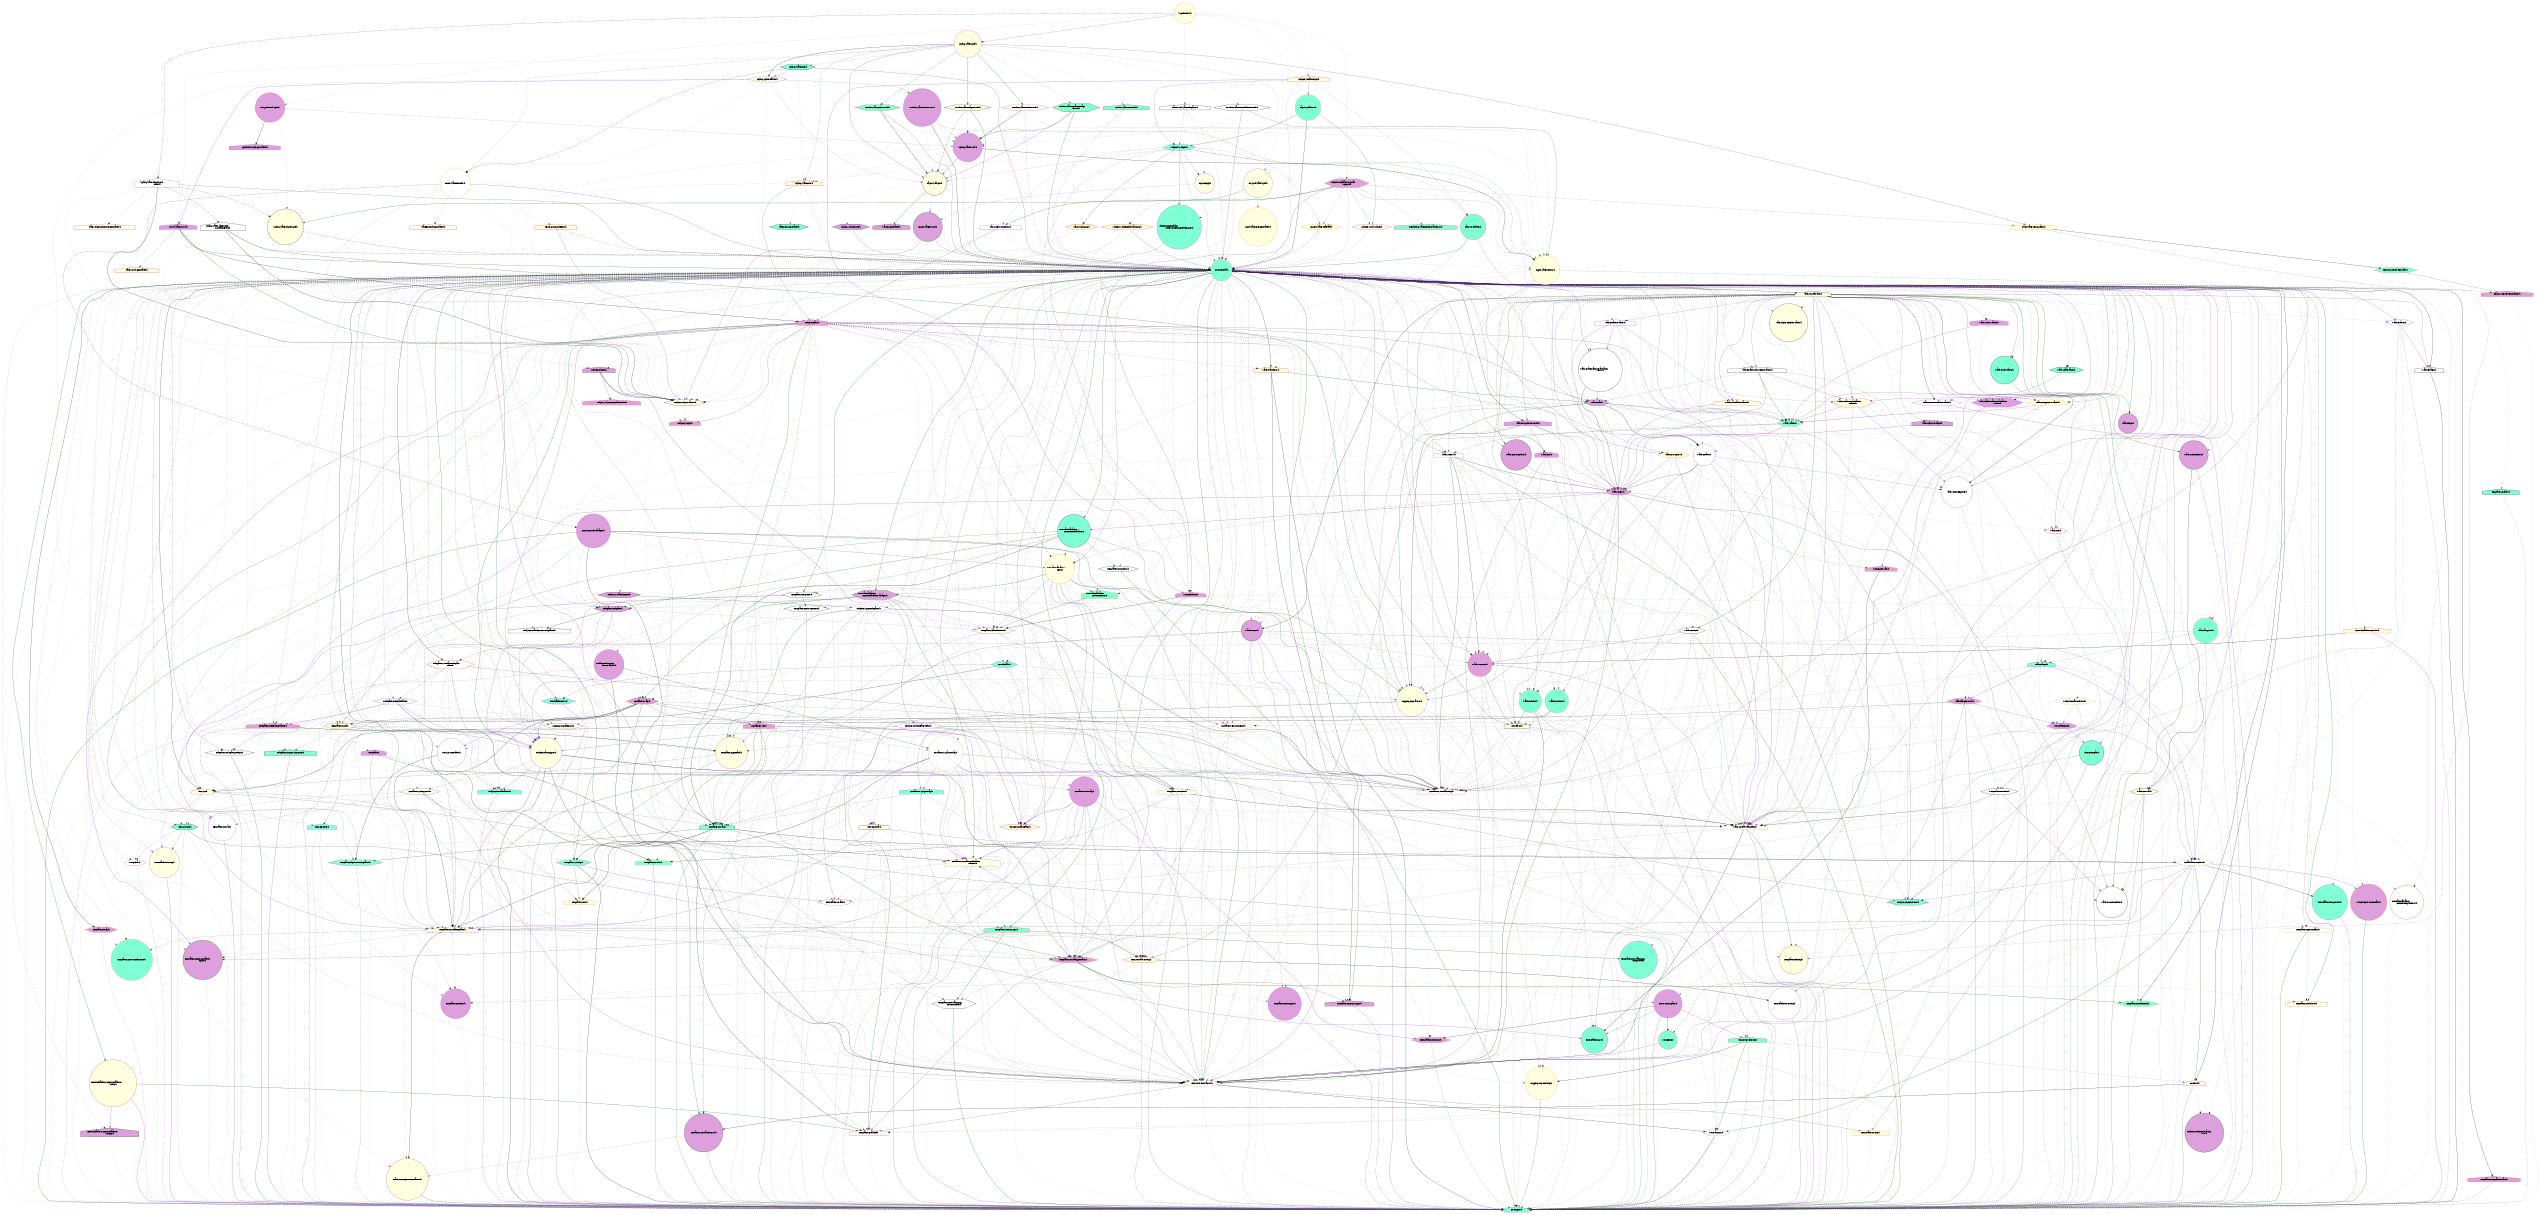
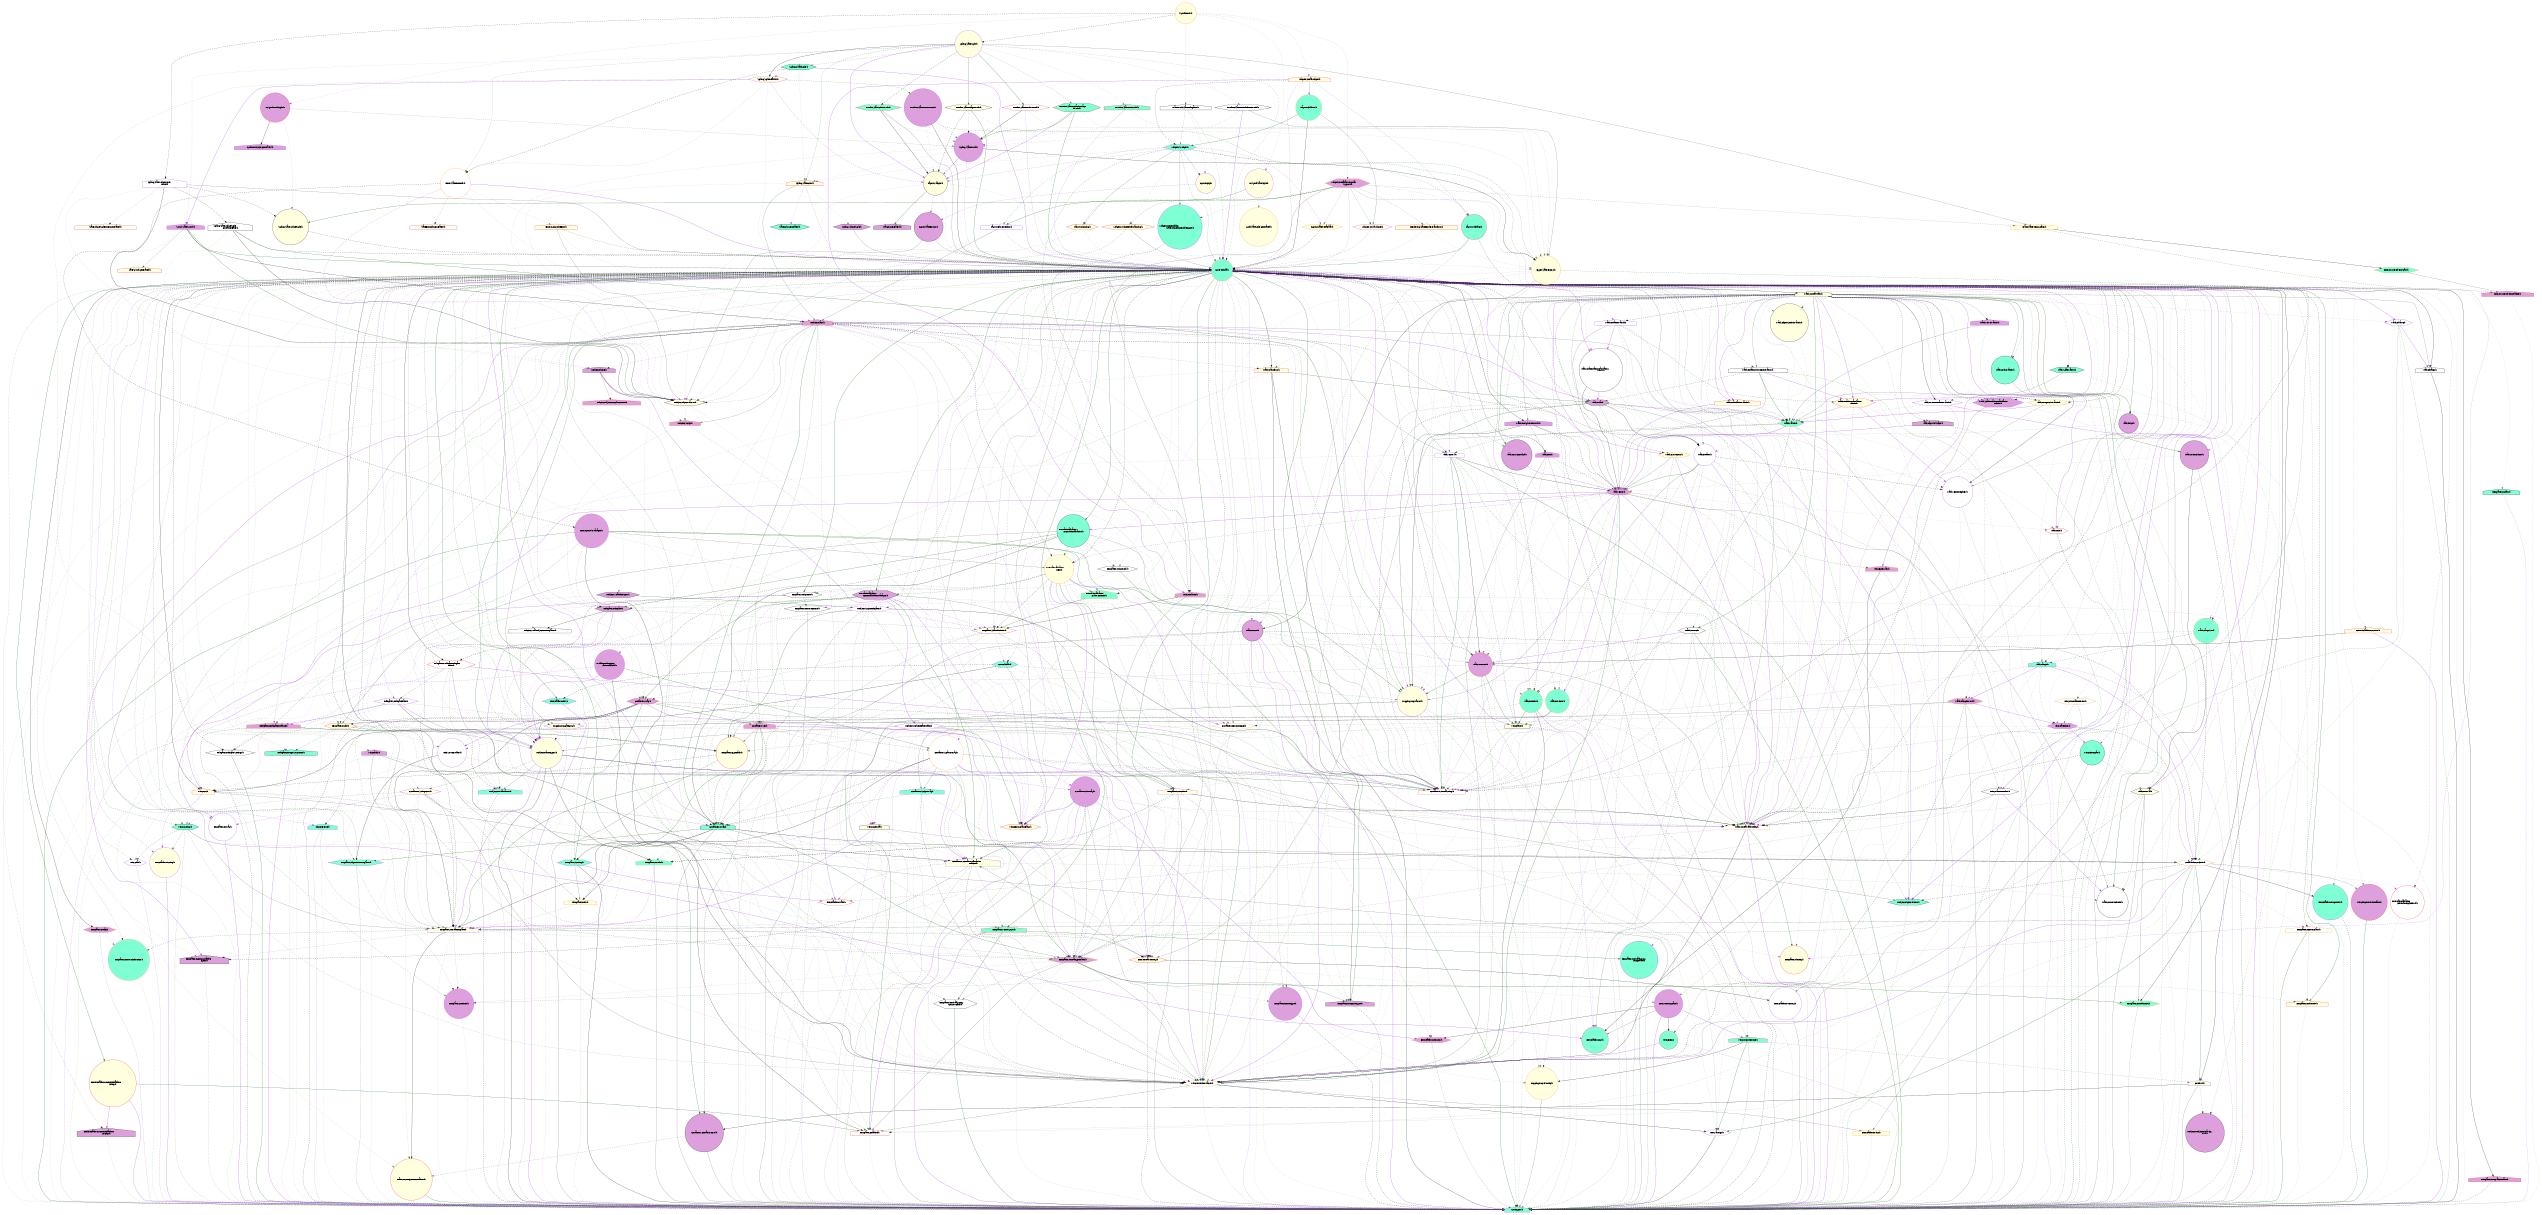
(1426, 227) -> (1427, 227)
(203, 960) -> (204, 960)
